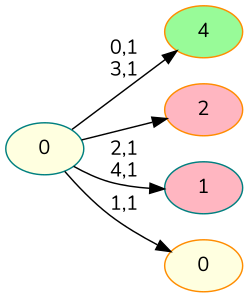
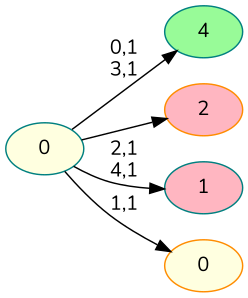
(204, 32) -> (204, 32)
